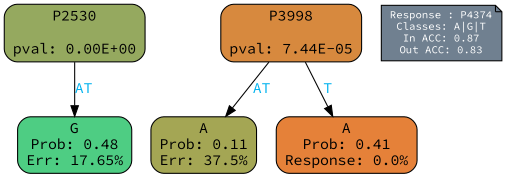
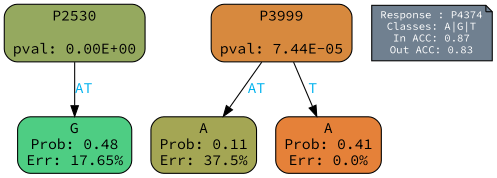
(291, 33) -> (282, 33)
(347, 145) -> (329, 145)
